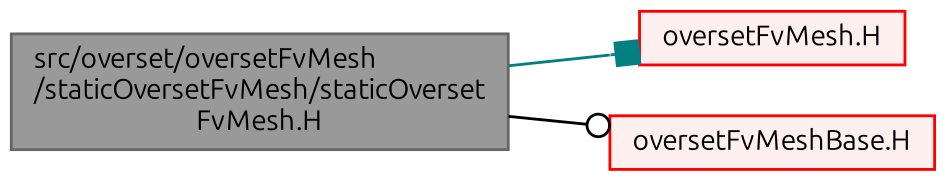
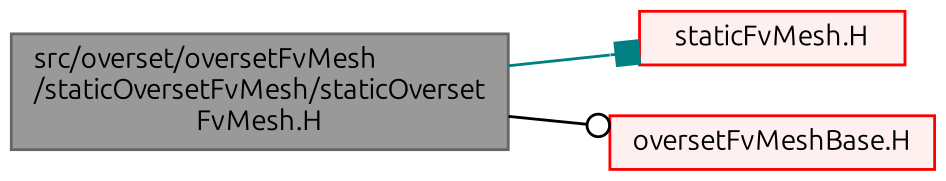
(772, 38) -> (772, 38)
